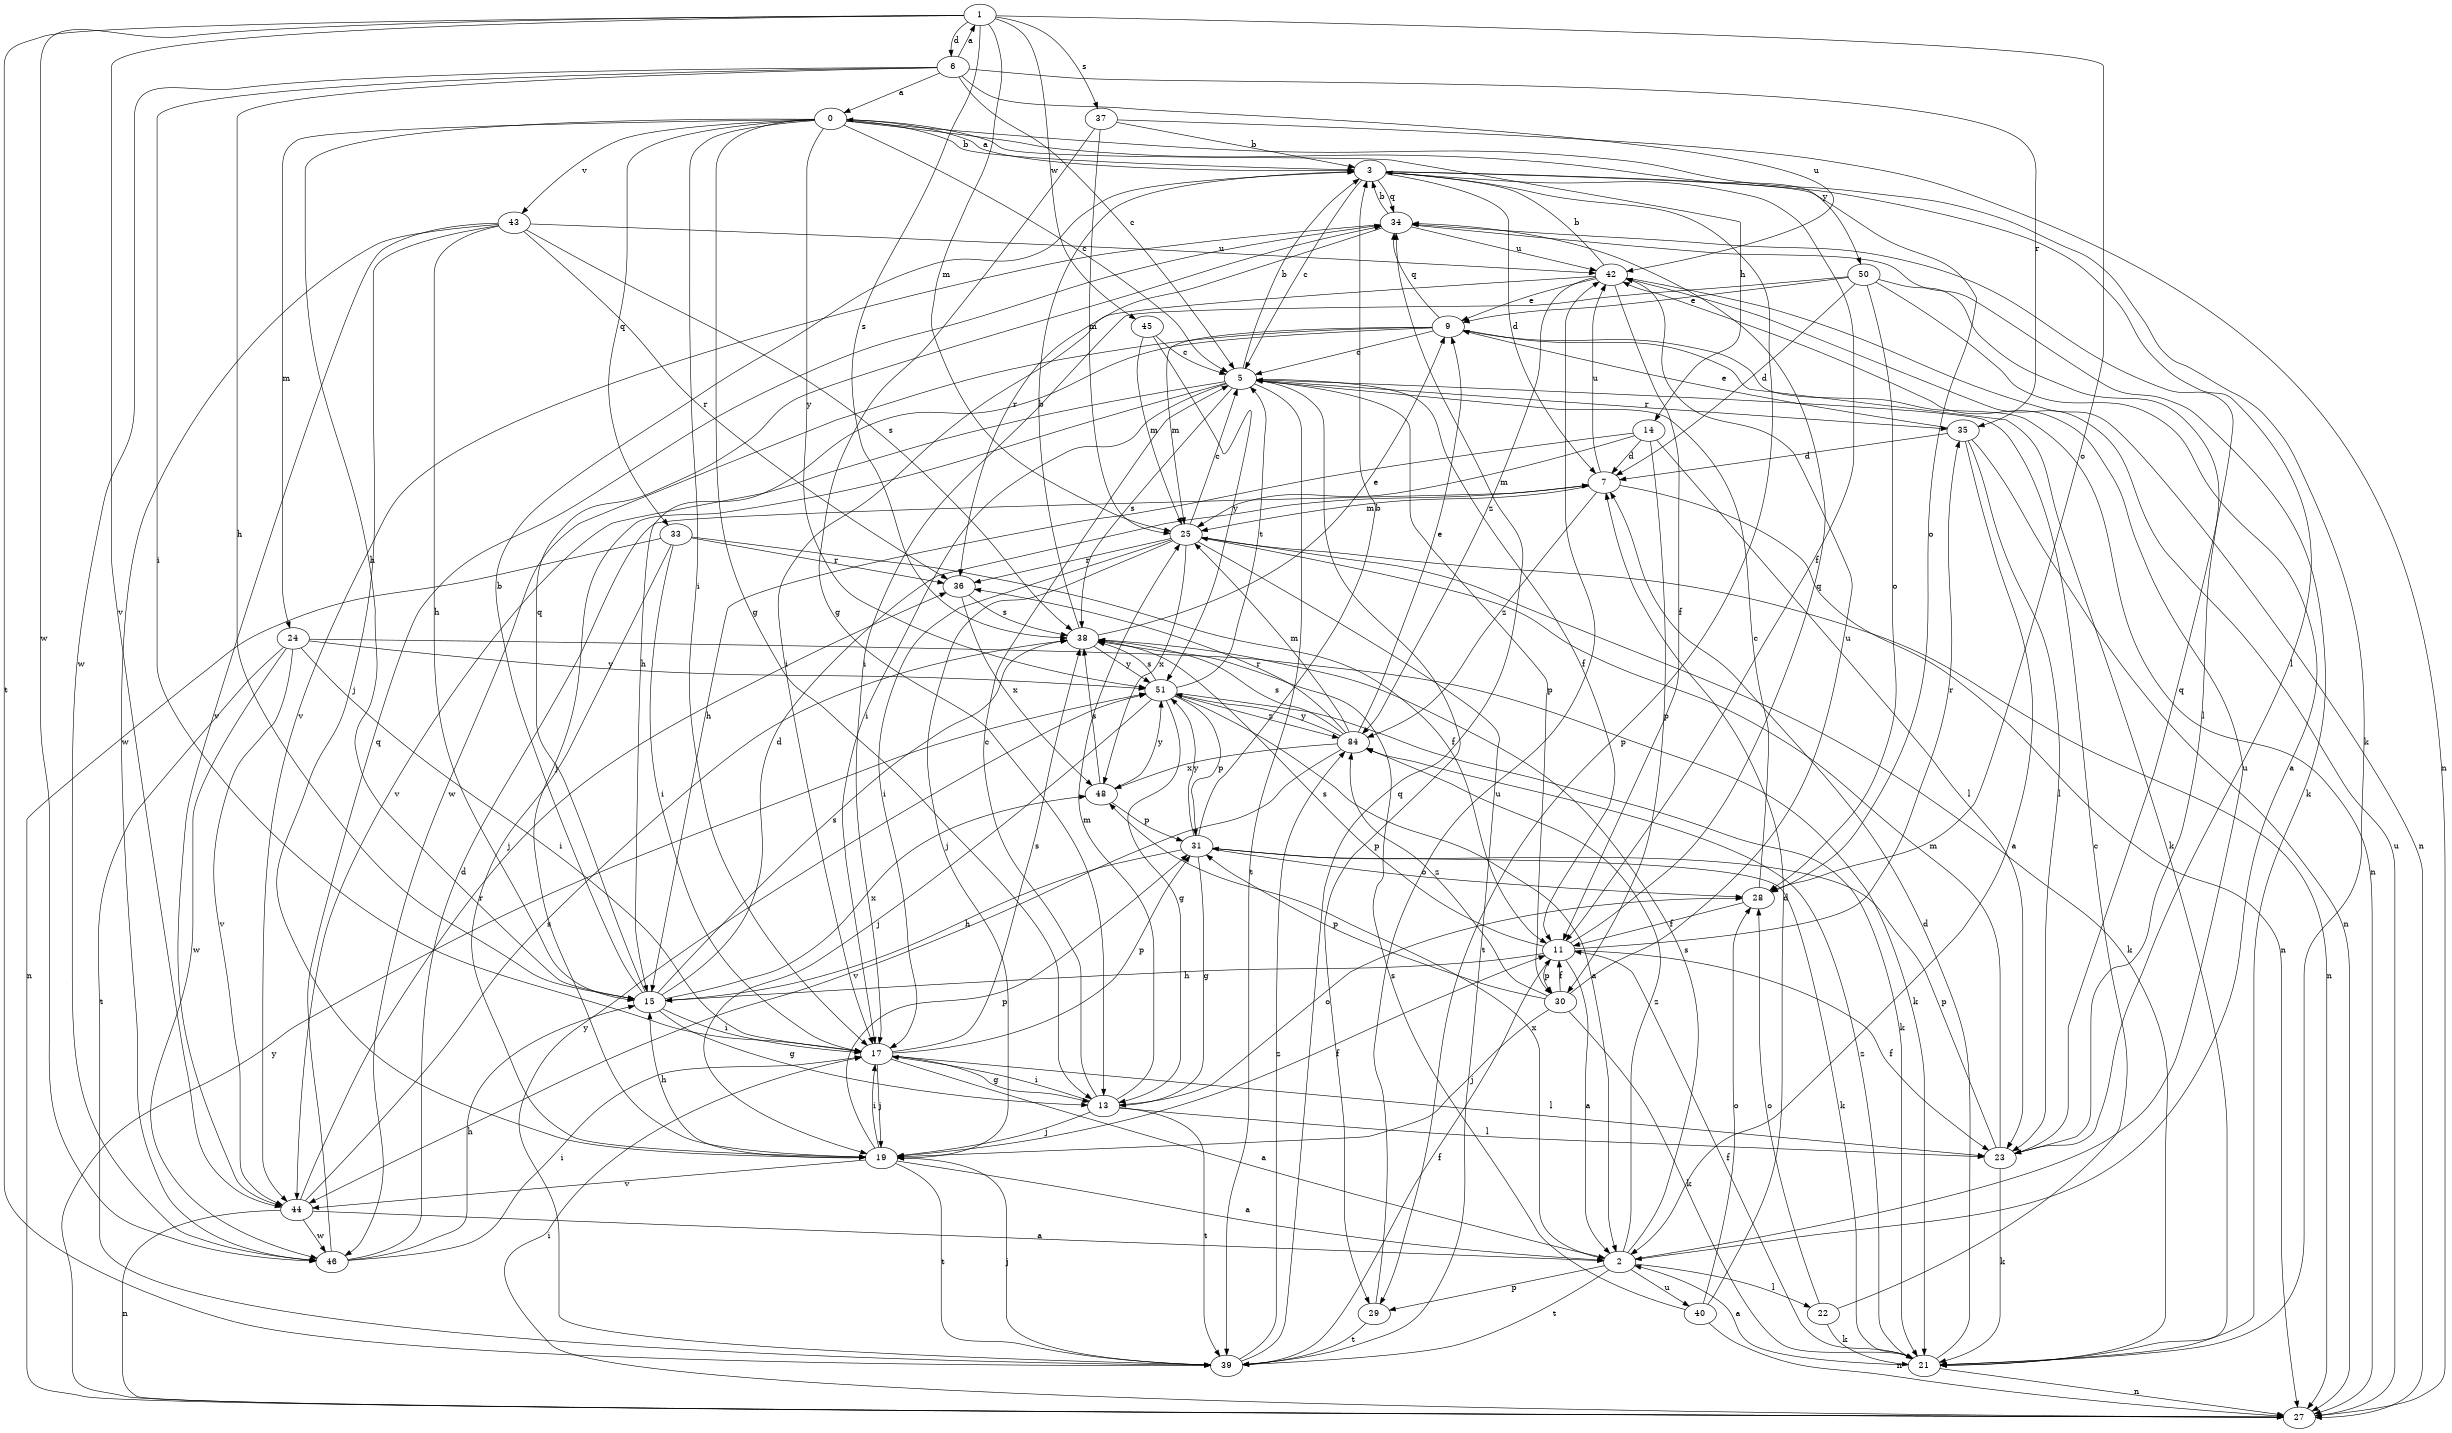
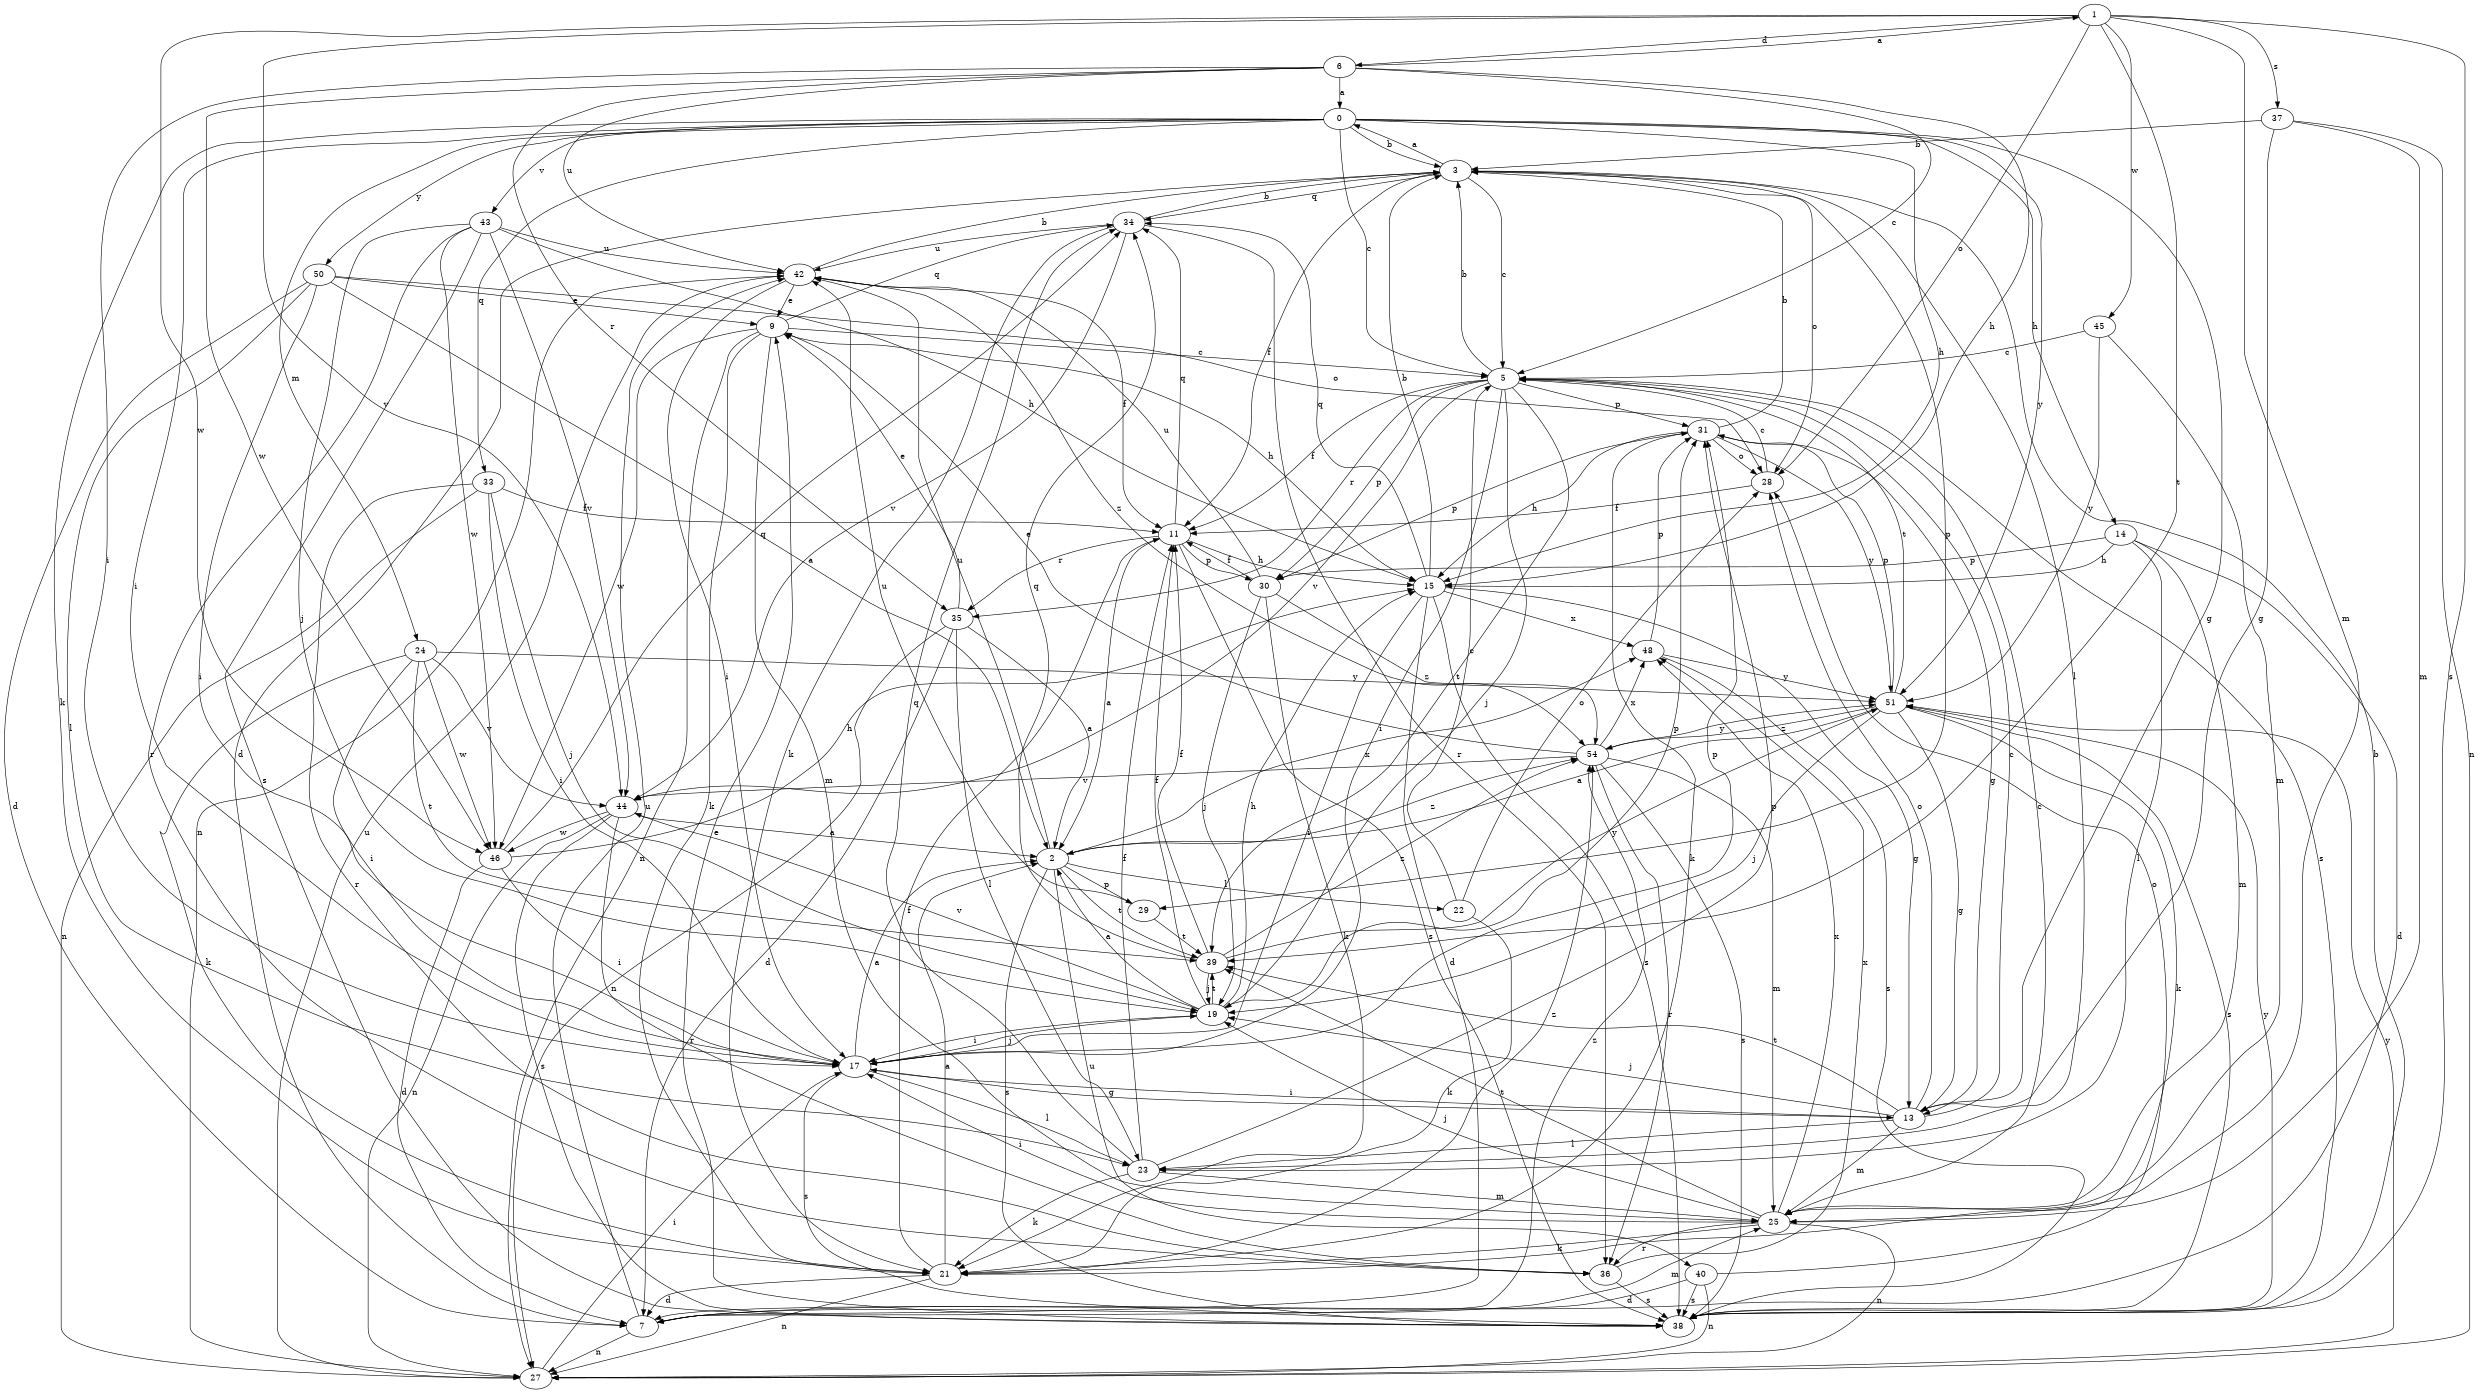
(1353, 742) -> (1592, 755)
(1409, 803) -> (1600, 404)
(1807, 995) -> (1123, 854)
